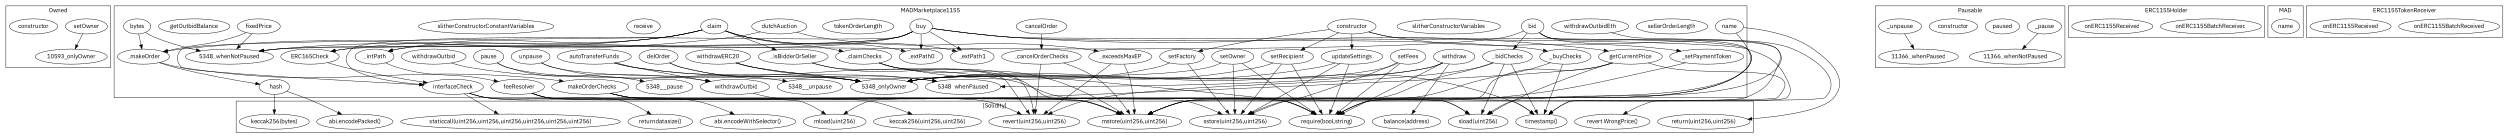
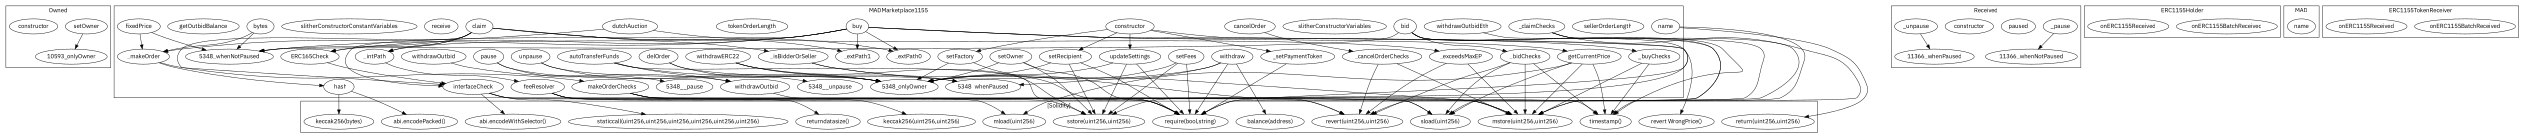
(1970, 11) -> (1986, 11)
(782, 43) -> none
(718, 57) -> (718, 57)
